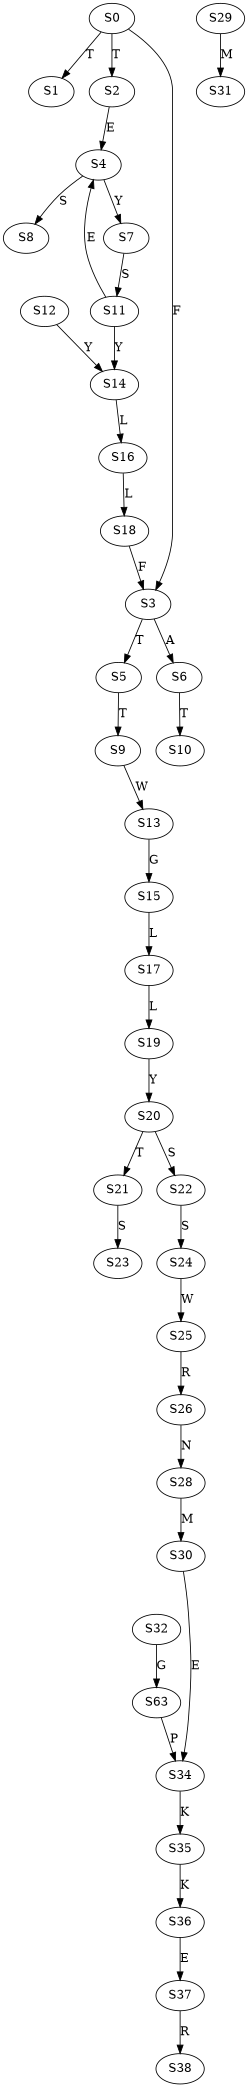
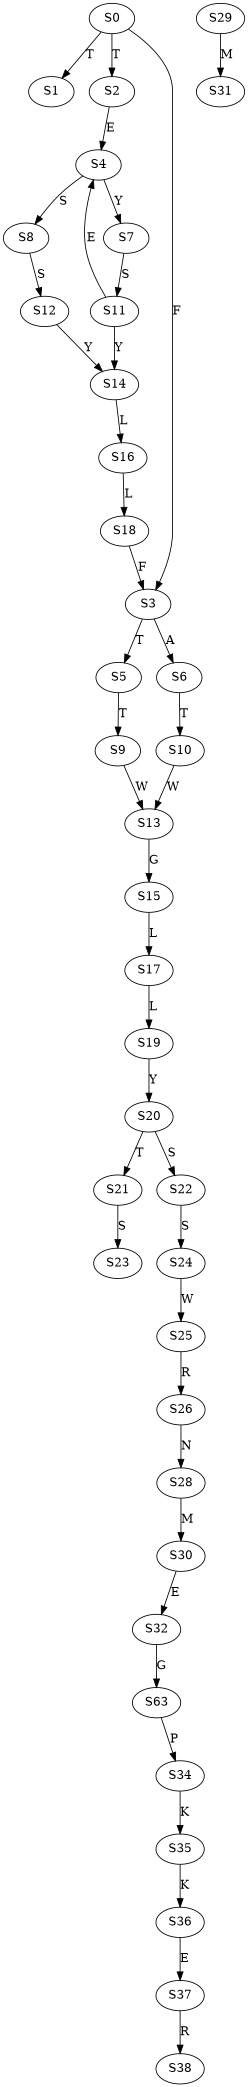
none -> (34, 271)
none -> (166, 784)
(191, 1662) -> (170, 1589)
